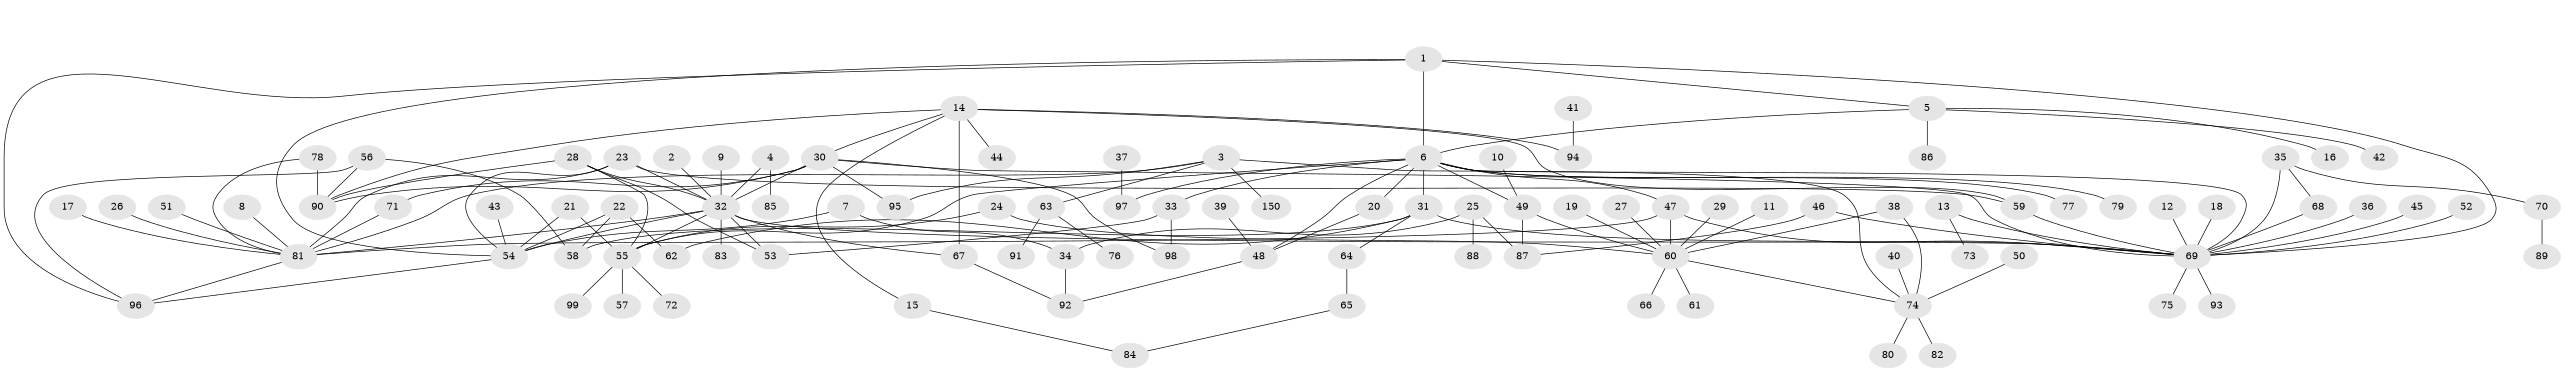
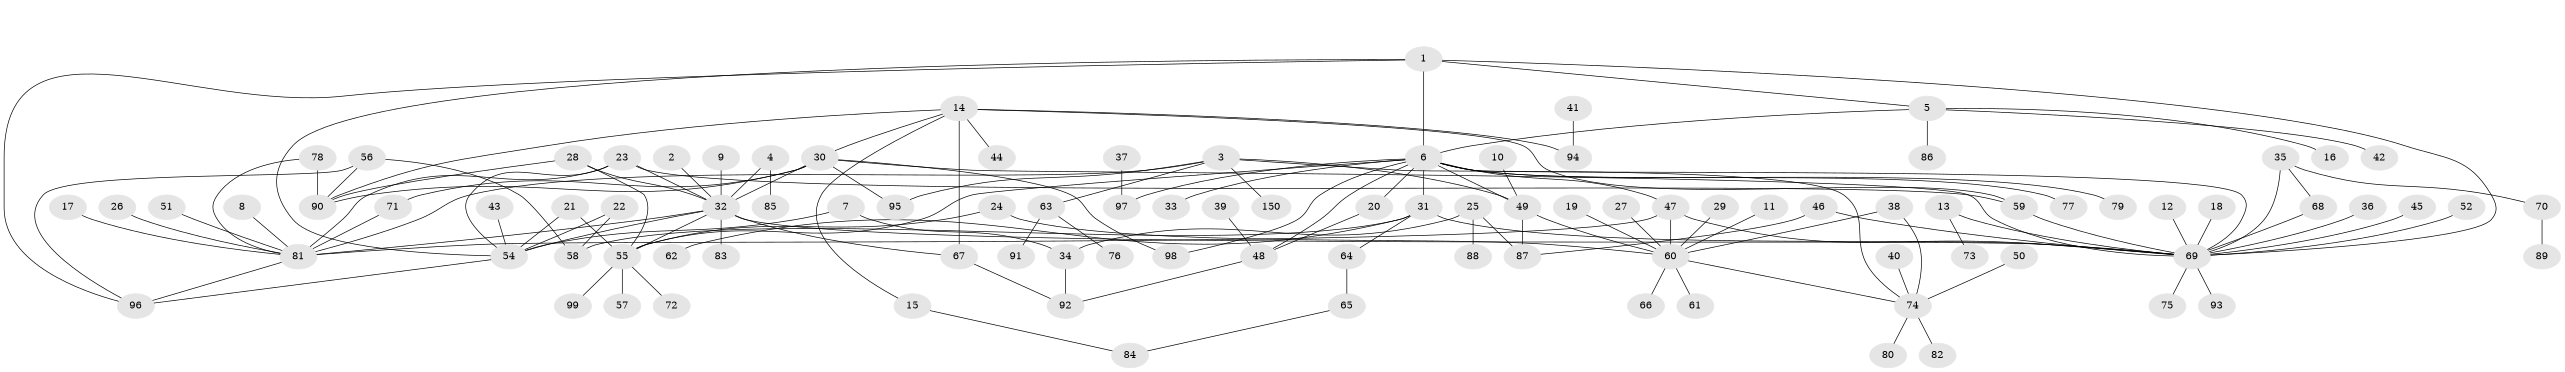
none -> (1436, 180)
(1171, 227) -> (1302, 216)
(646, 232) -> none
(771, 257) -> none
